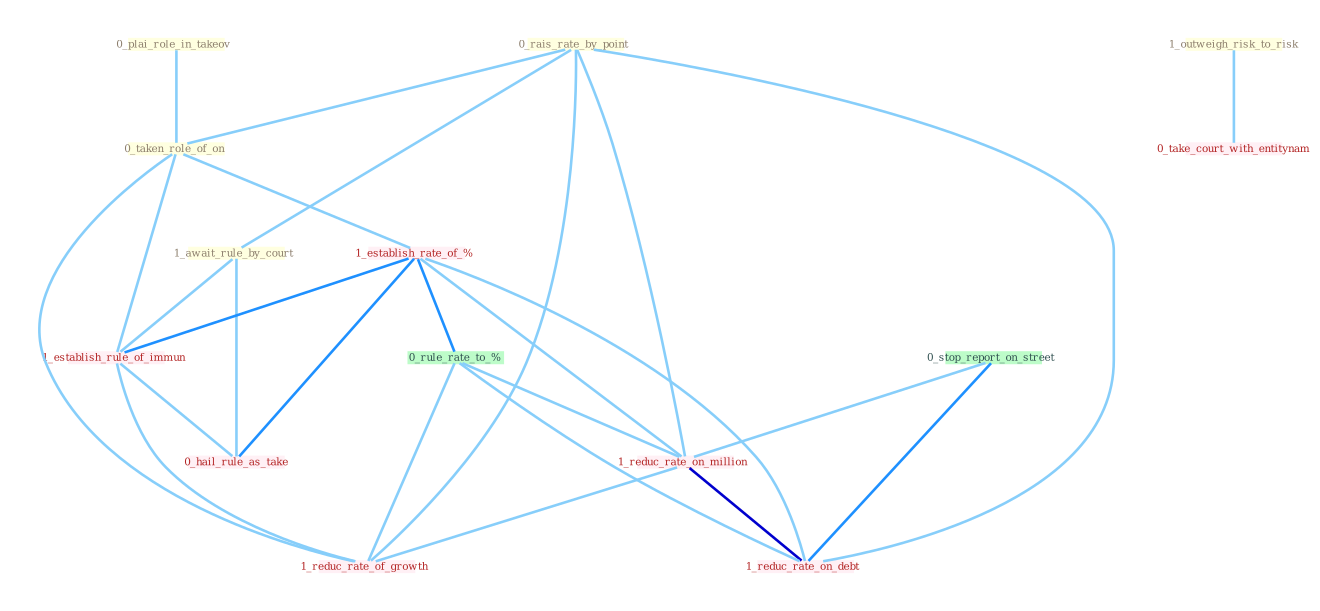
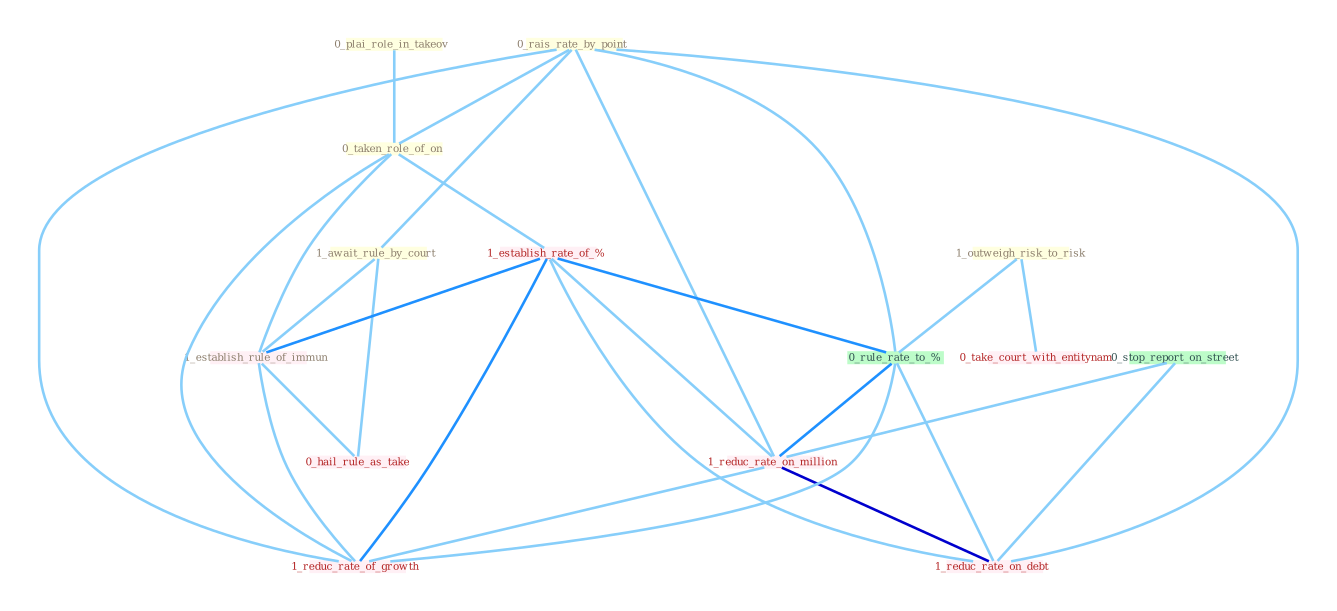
none -> (807, 139)
none -> (958, 306)
(116, 358) -> (258, 358)
(327, 358) -> (461, 415)
(571, 410) -> (836, 410)
(900, 462) -> (1086, 462)
